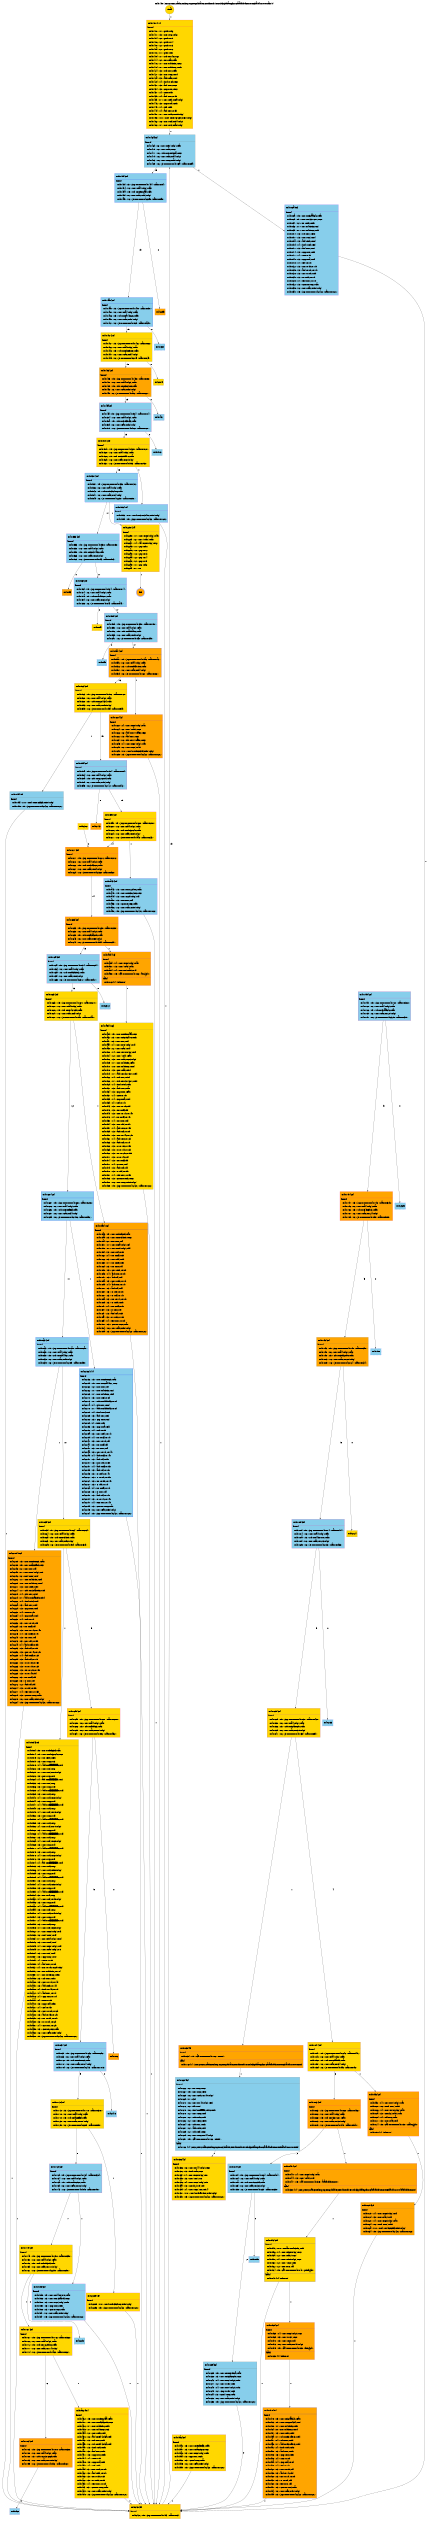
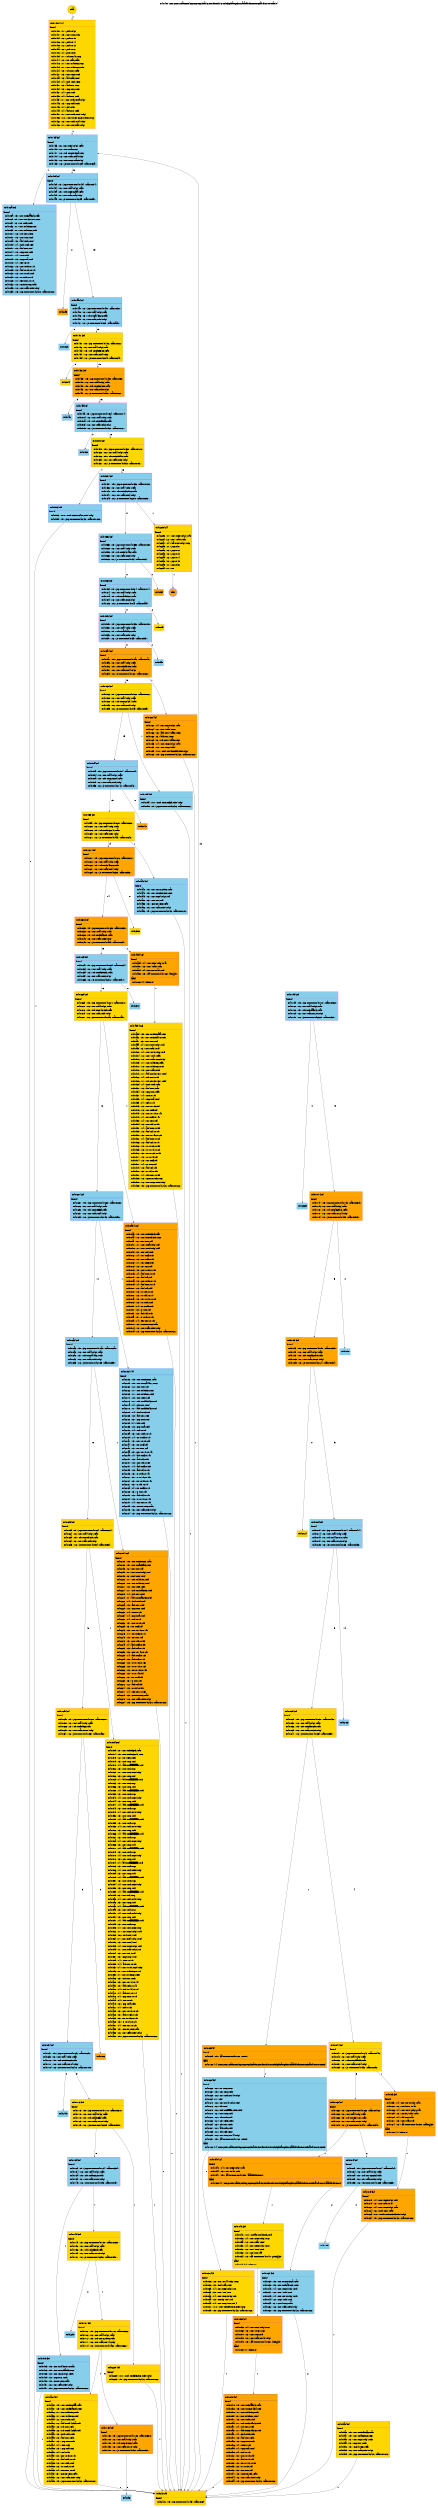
(86, 838) -> (124, 902)
(327, 1628) -> (344, 1628)
(261, 2423) -> (221, 2404)
